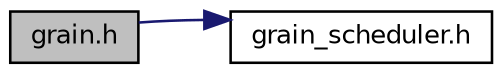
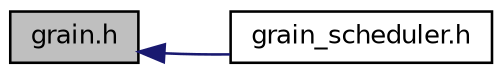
(171, 21) -> (197, 54)
